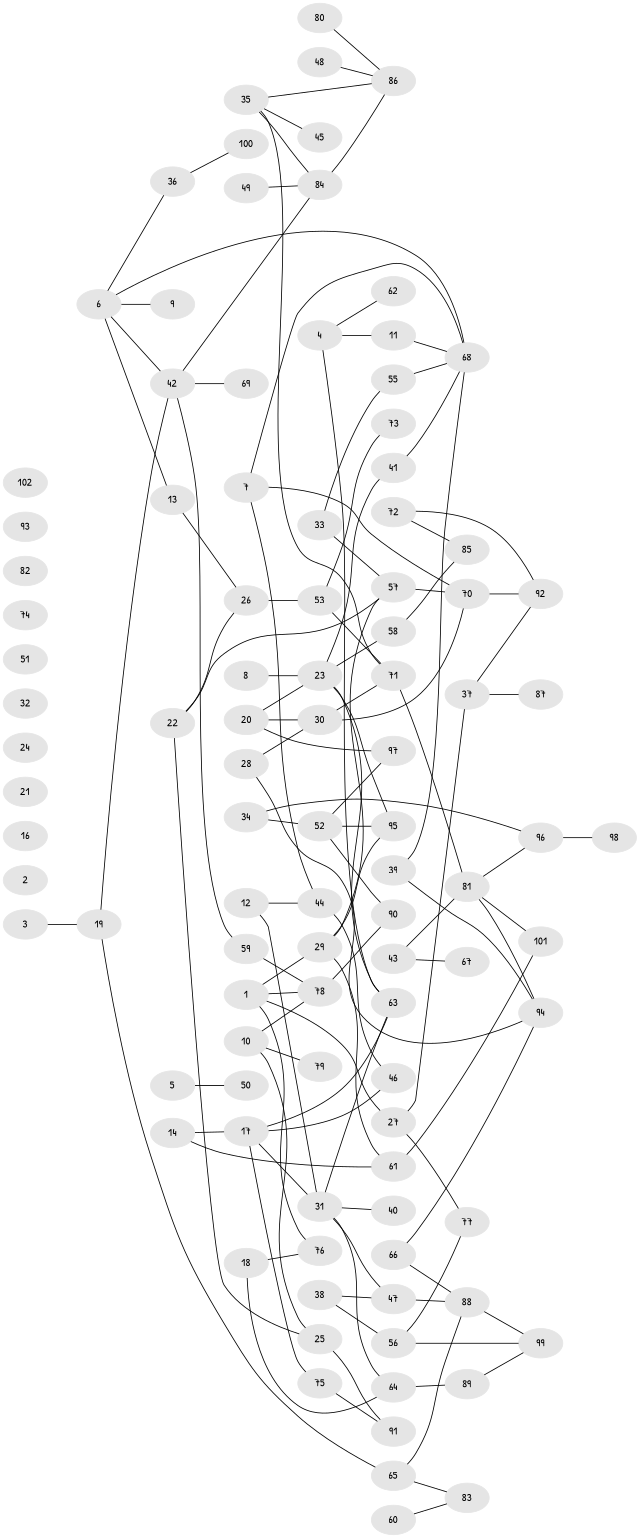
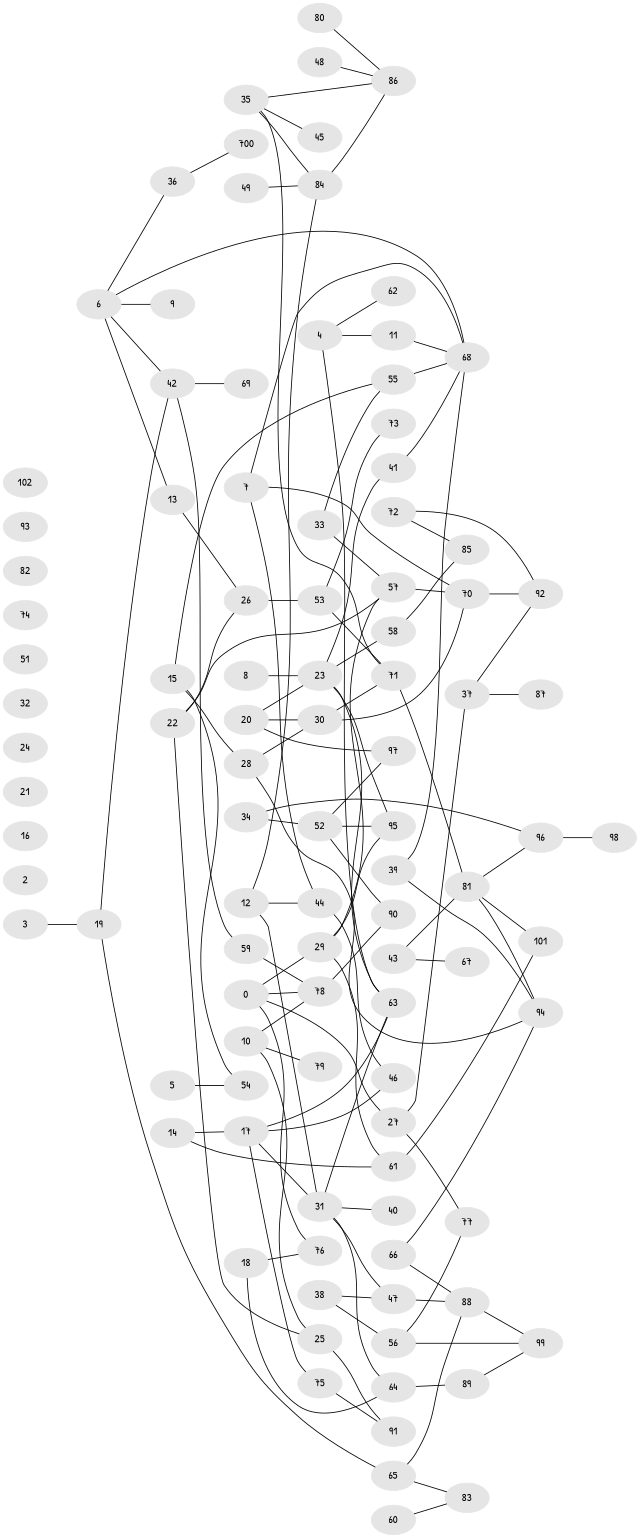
(246, 144) -> (246, 144)
(246, 284) -> (289, 545)
none -> (173, 679)
(246, 995) -> (246, 995)
(246, 1086) -> (246, 1086)
